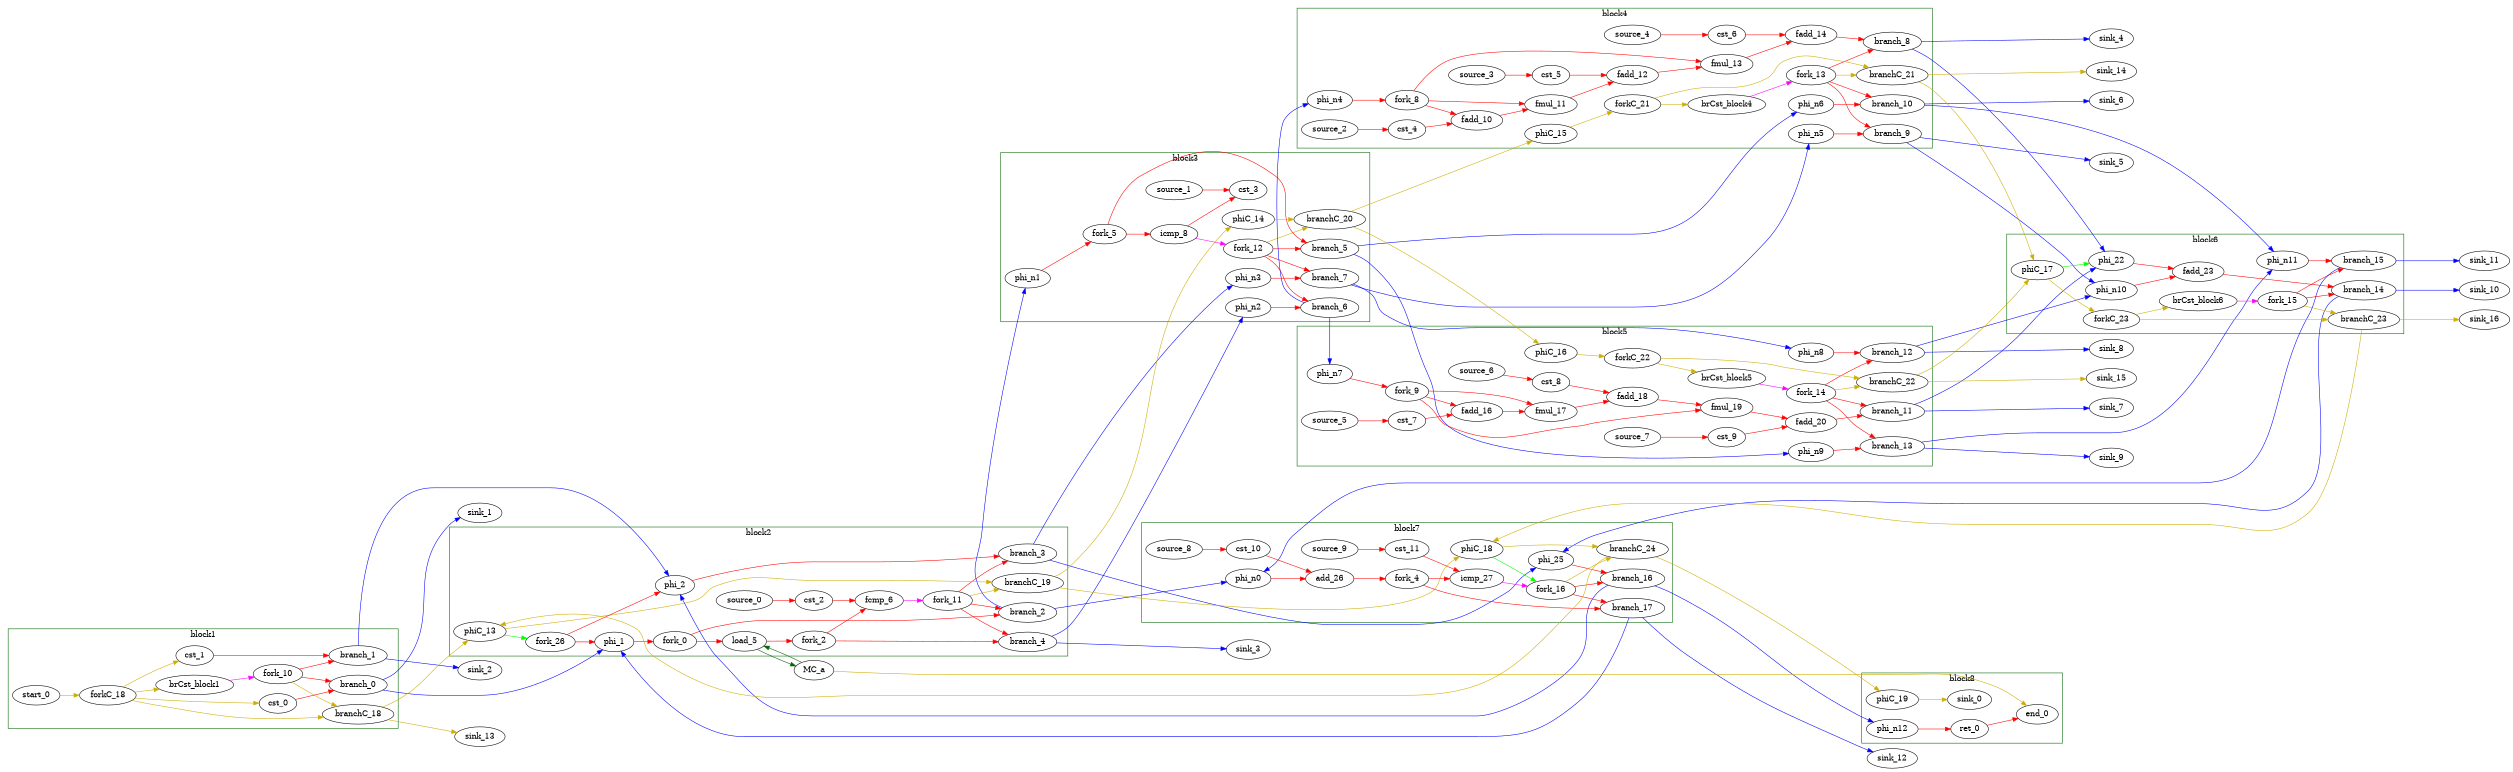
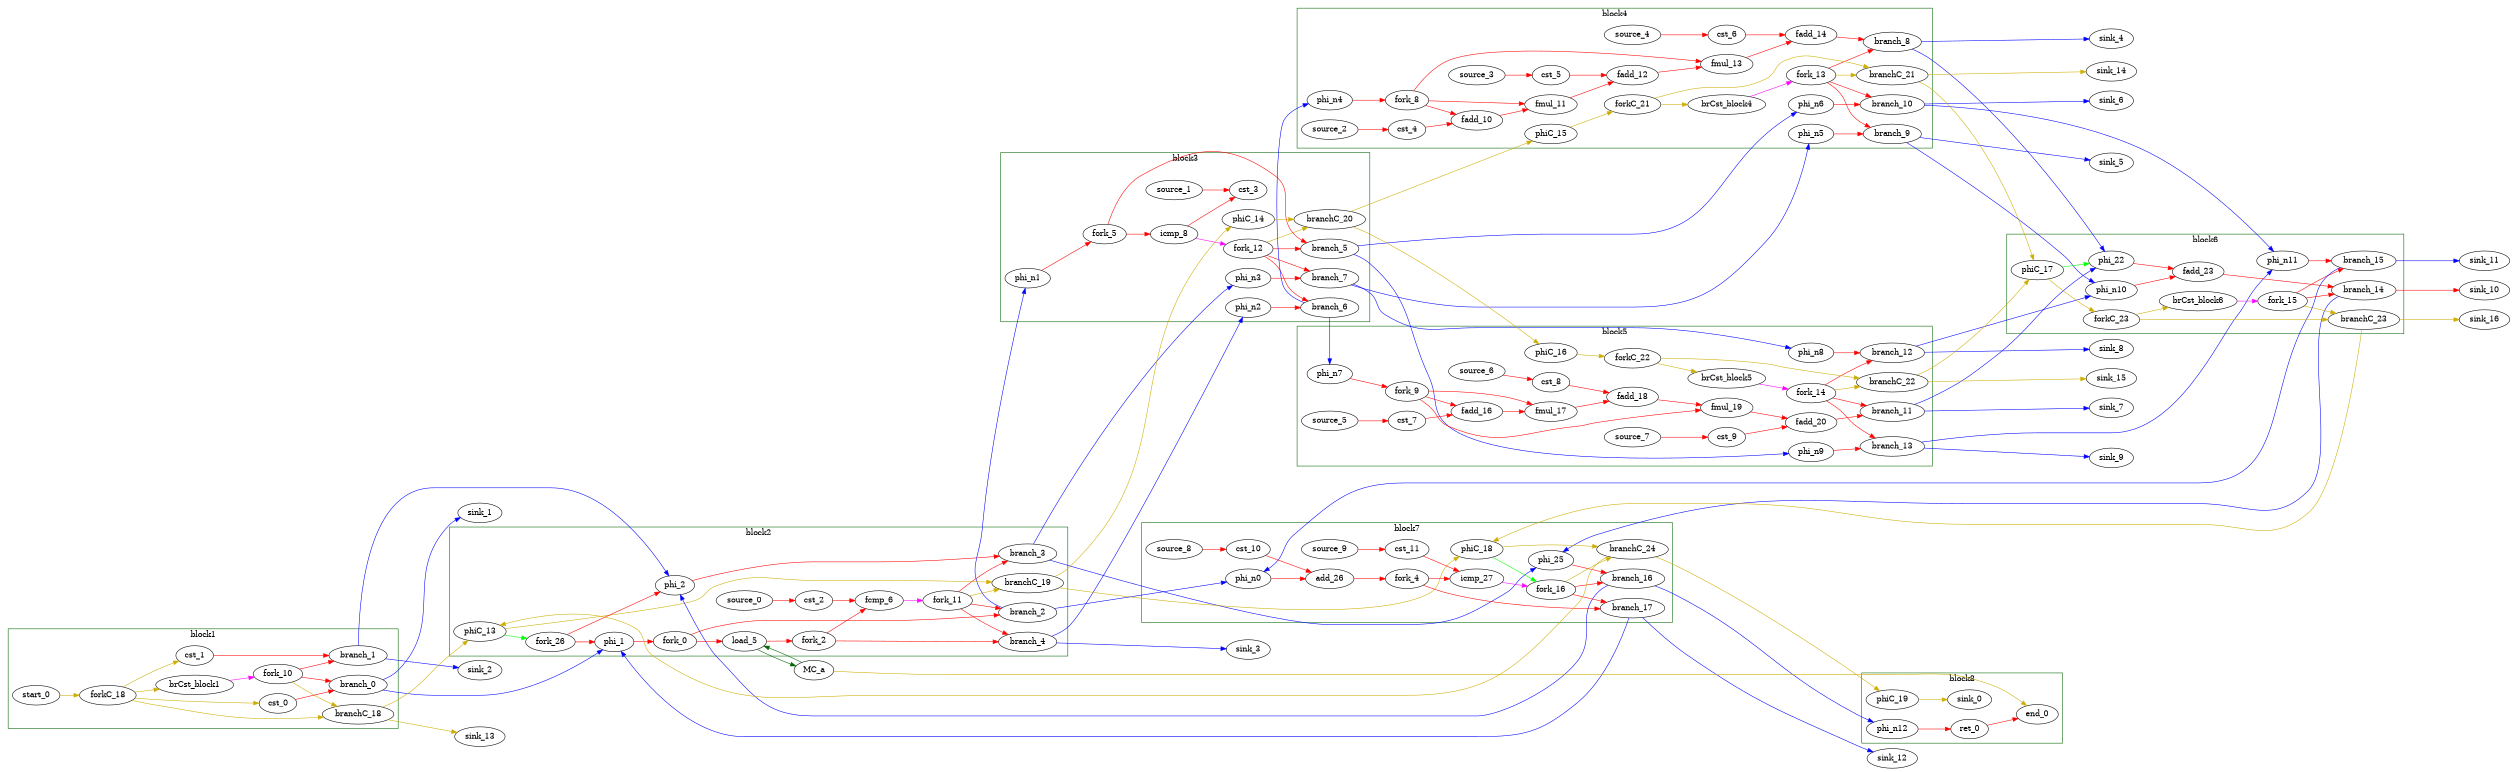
(2425, 290) -> (2425, 290)
